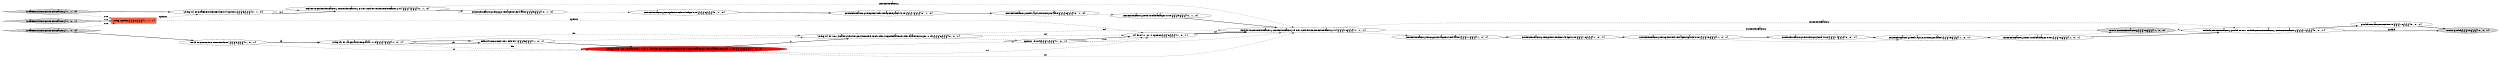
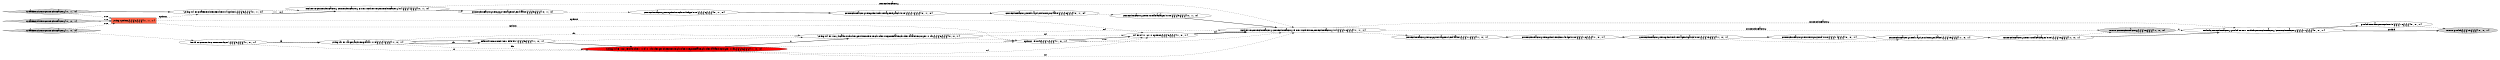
none -> (585, 27)
(2431, 27) -> (2431, 27)
(133, 36) -> (133, 36)
